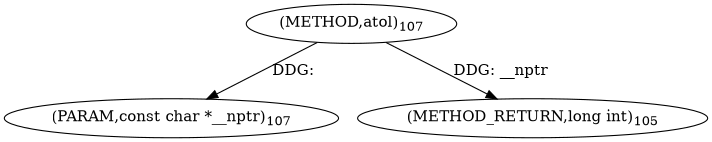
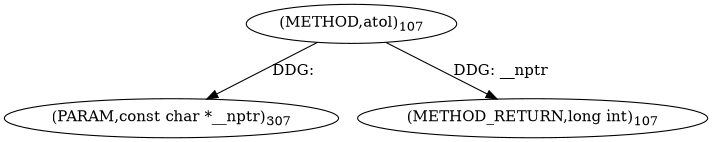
(279, 117) -> (279, 117)
(646, 117) -> (646, 117)
